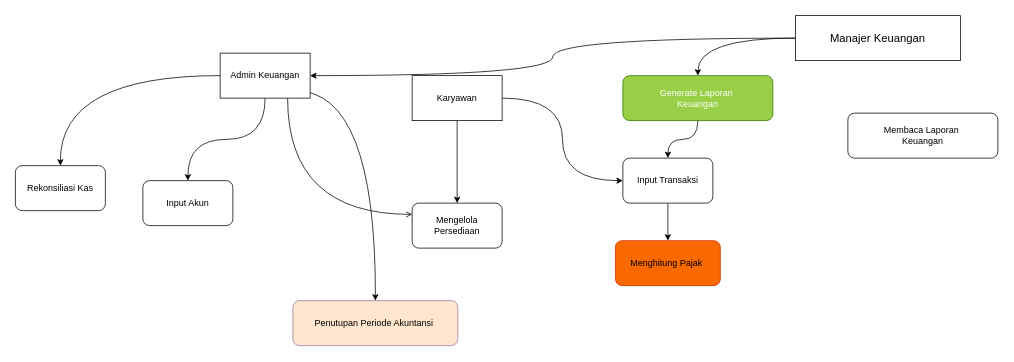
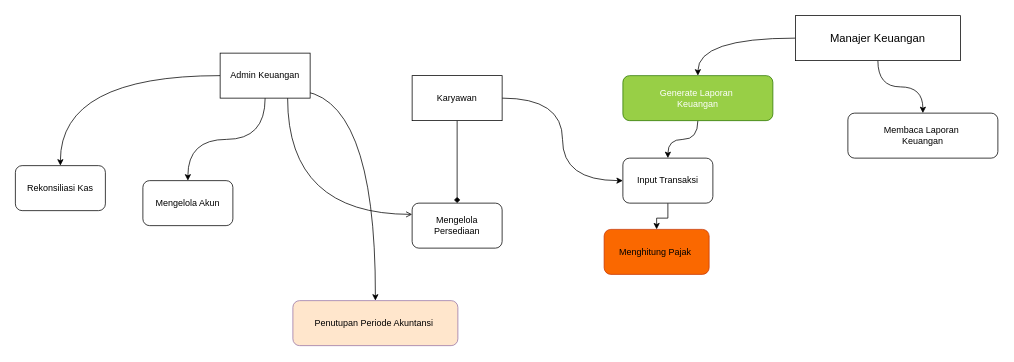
(565, 49) -> (901, 87)
(457, 196) -> (457, 196)
(188, 203) -> (188, 203)
(668, 263) -> (657, 252)
